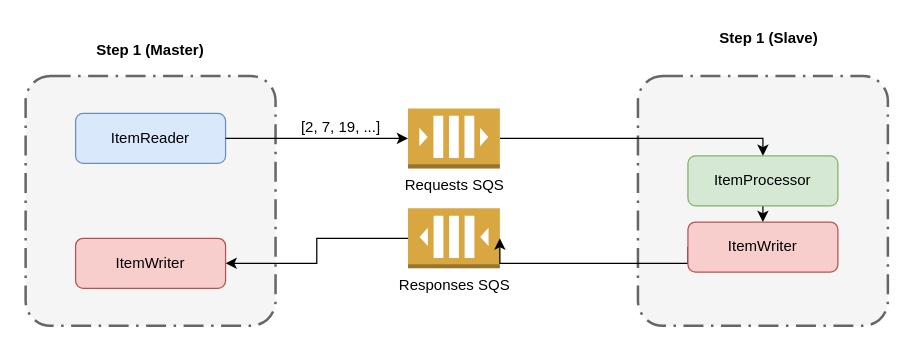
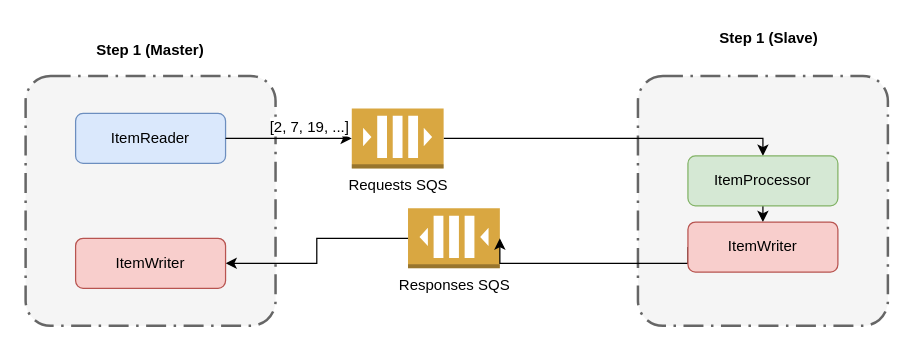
(454, 138) -> (398, 138)
